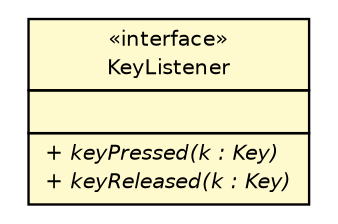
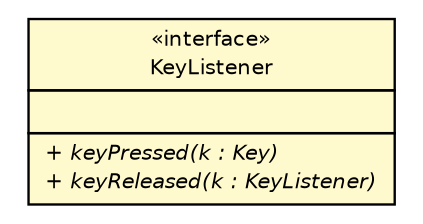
(169, 182) -> (212, 182)
